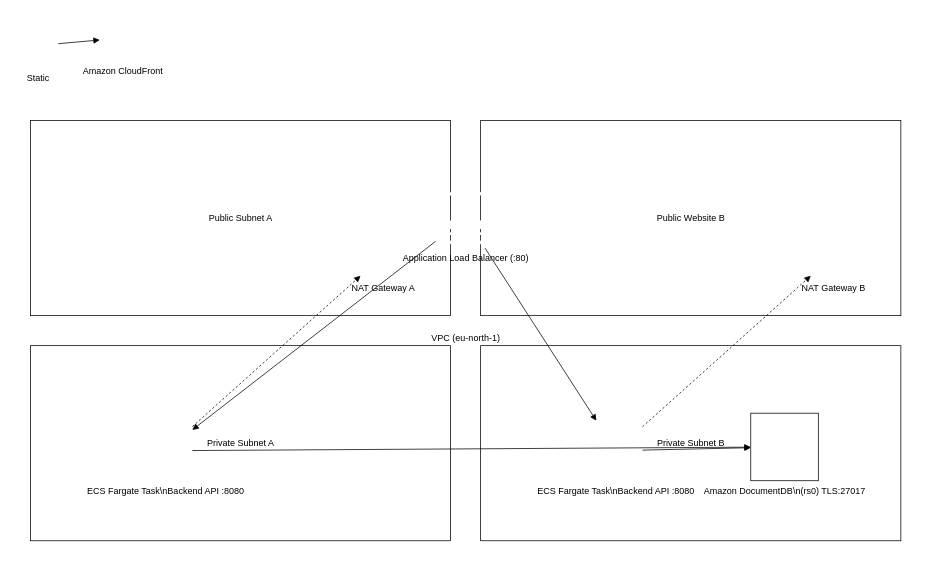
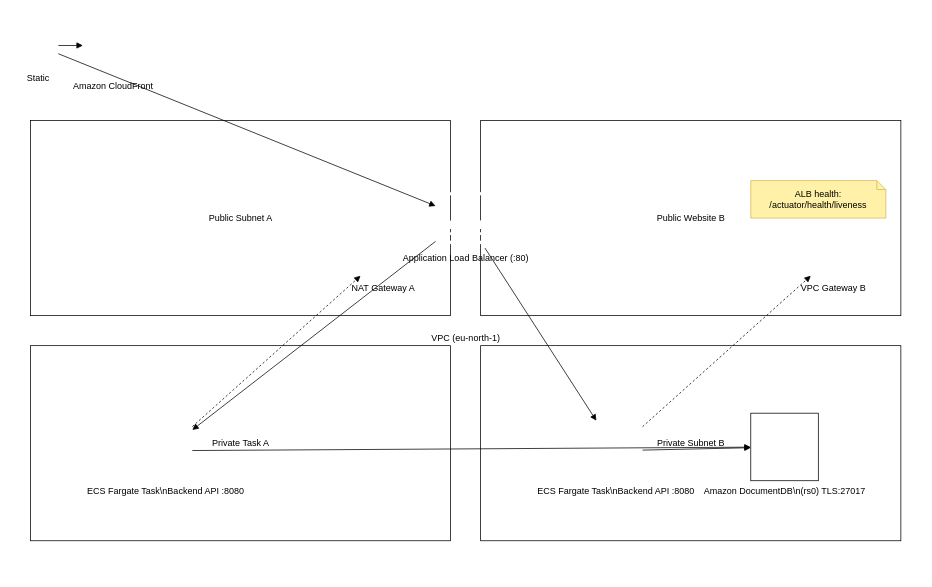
(122, 38) -> (113, 45)
none -> (244, 129)
none -> (818, 199)
(833, 289) -> (833, 289)
(241, 443) -> (241, 443)
